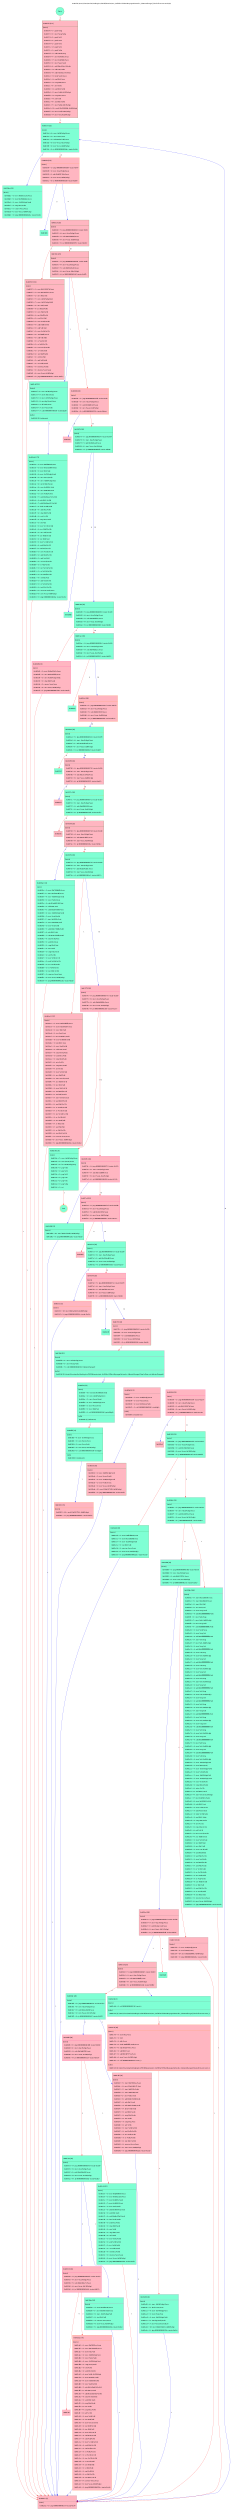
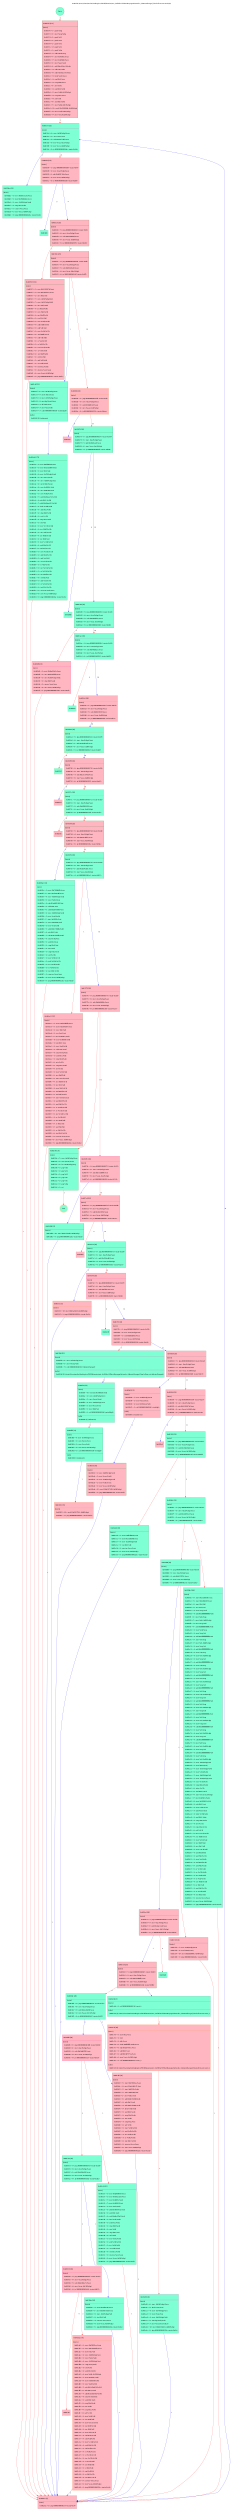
none -> (186, 1364)
